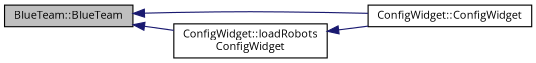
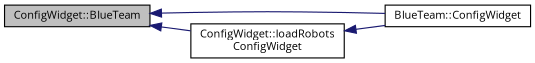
(69, 16) -> (77, 16)
(450, 16) -> (458, 16)
